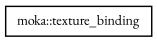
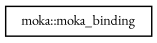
(79, 21) -> (79, 21)
